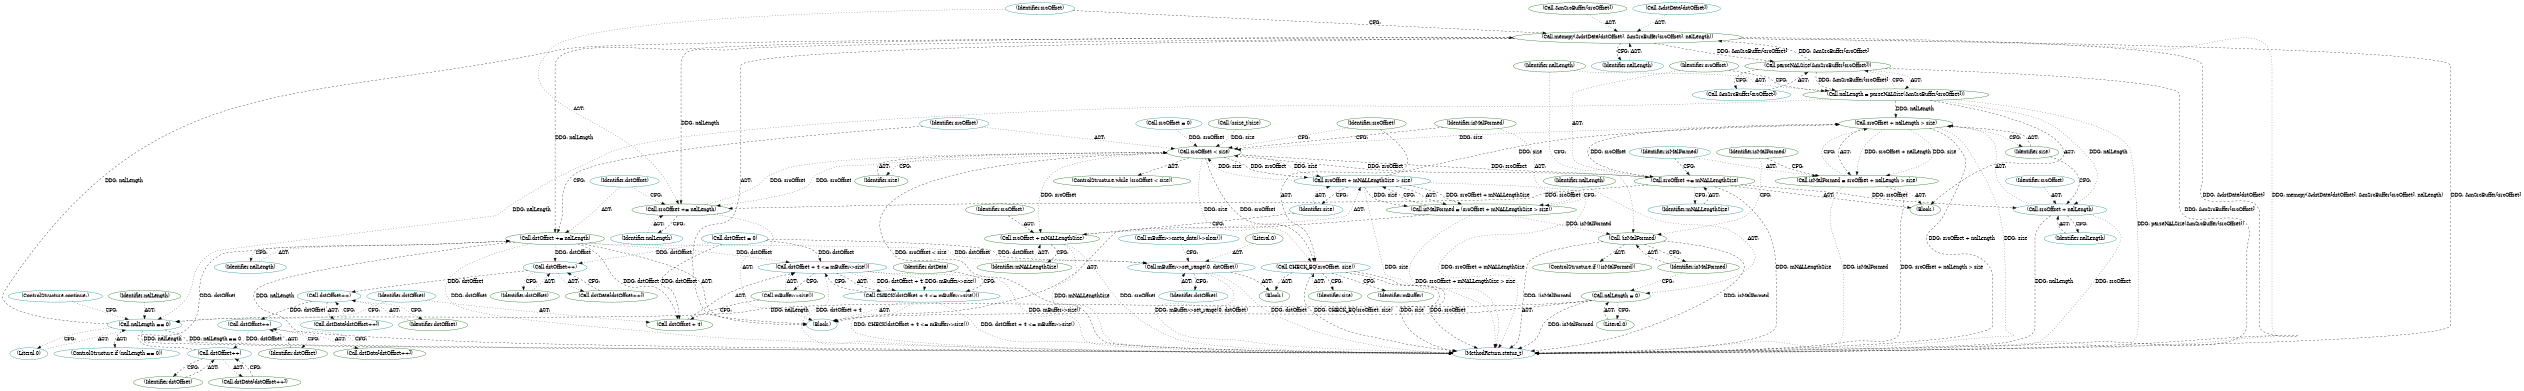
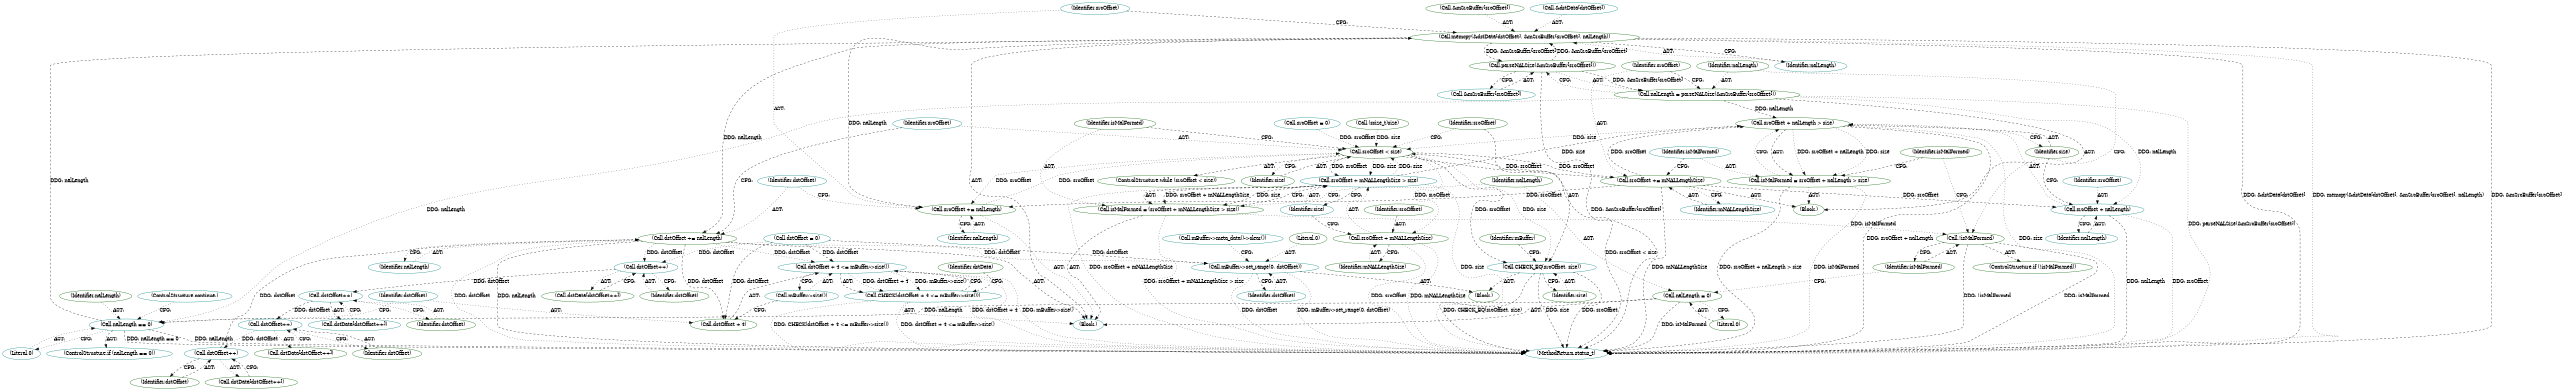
(1357, 281) -> (1526, 252)
(788, 296) -> (802, 296)
